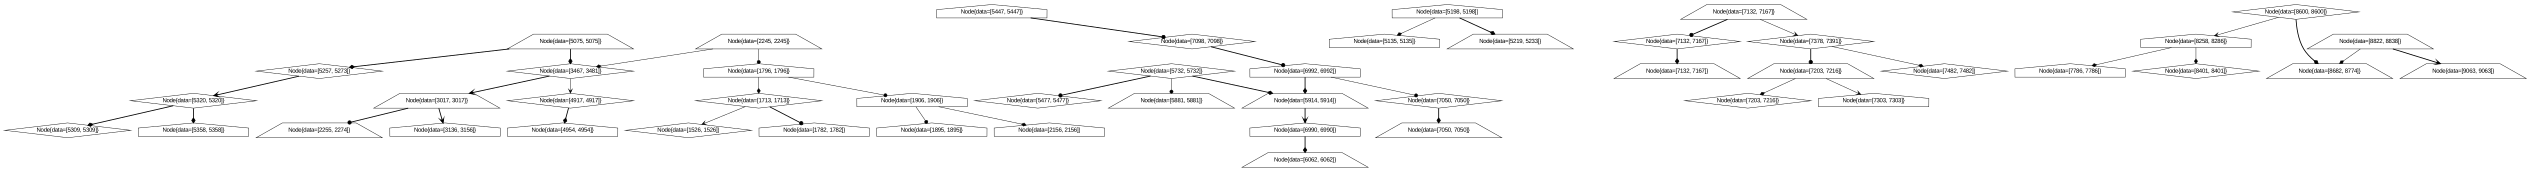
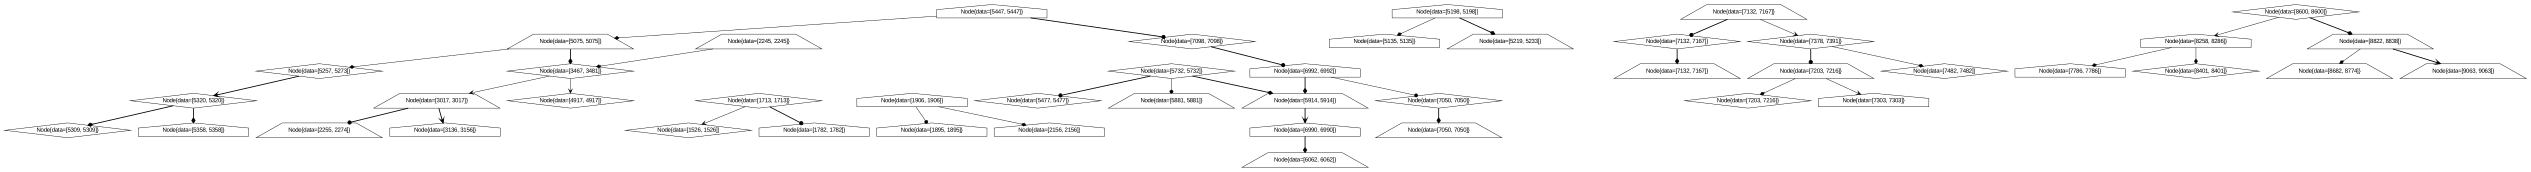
none -> (778, 27)
(2300, 42) -> (2329, 25)
(432, 58) -> (432, 58)
(759, 71) -> none
(511, 84) -> (511, 84)
(563, 130) -> none
